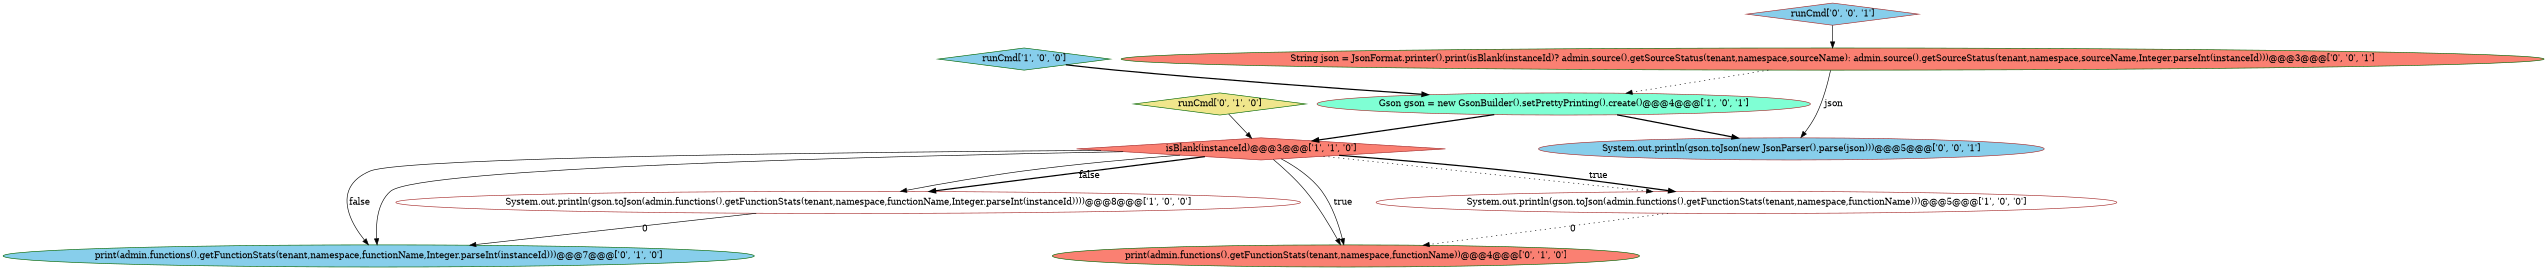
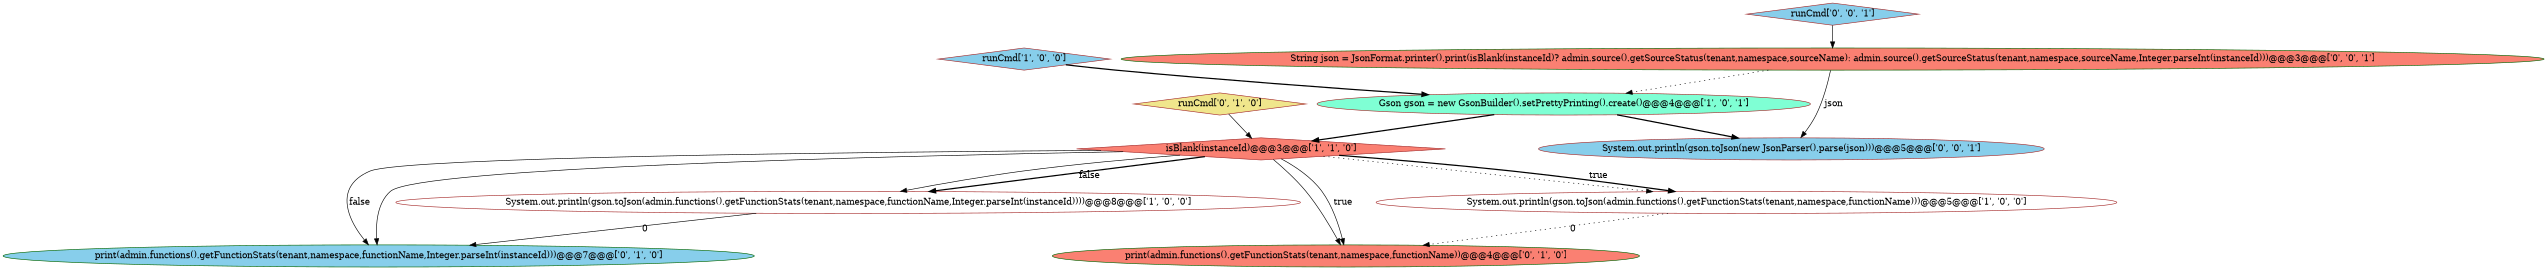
(1024, 59) -> (1024, 59)
(1220, 104) -> (1220, 104)
